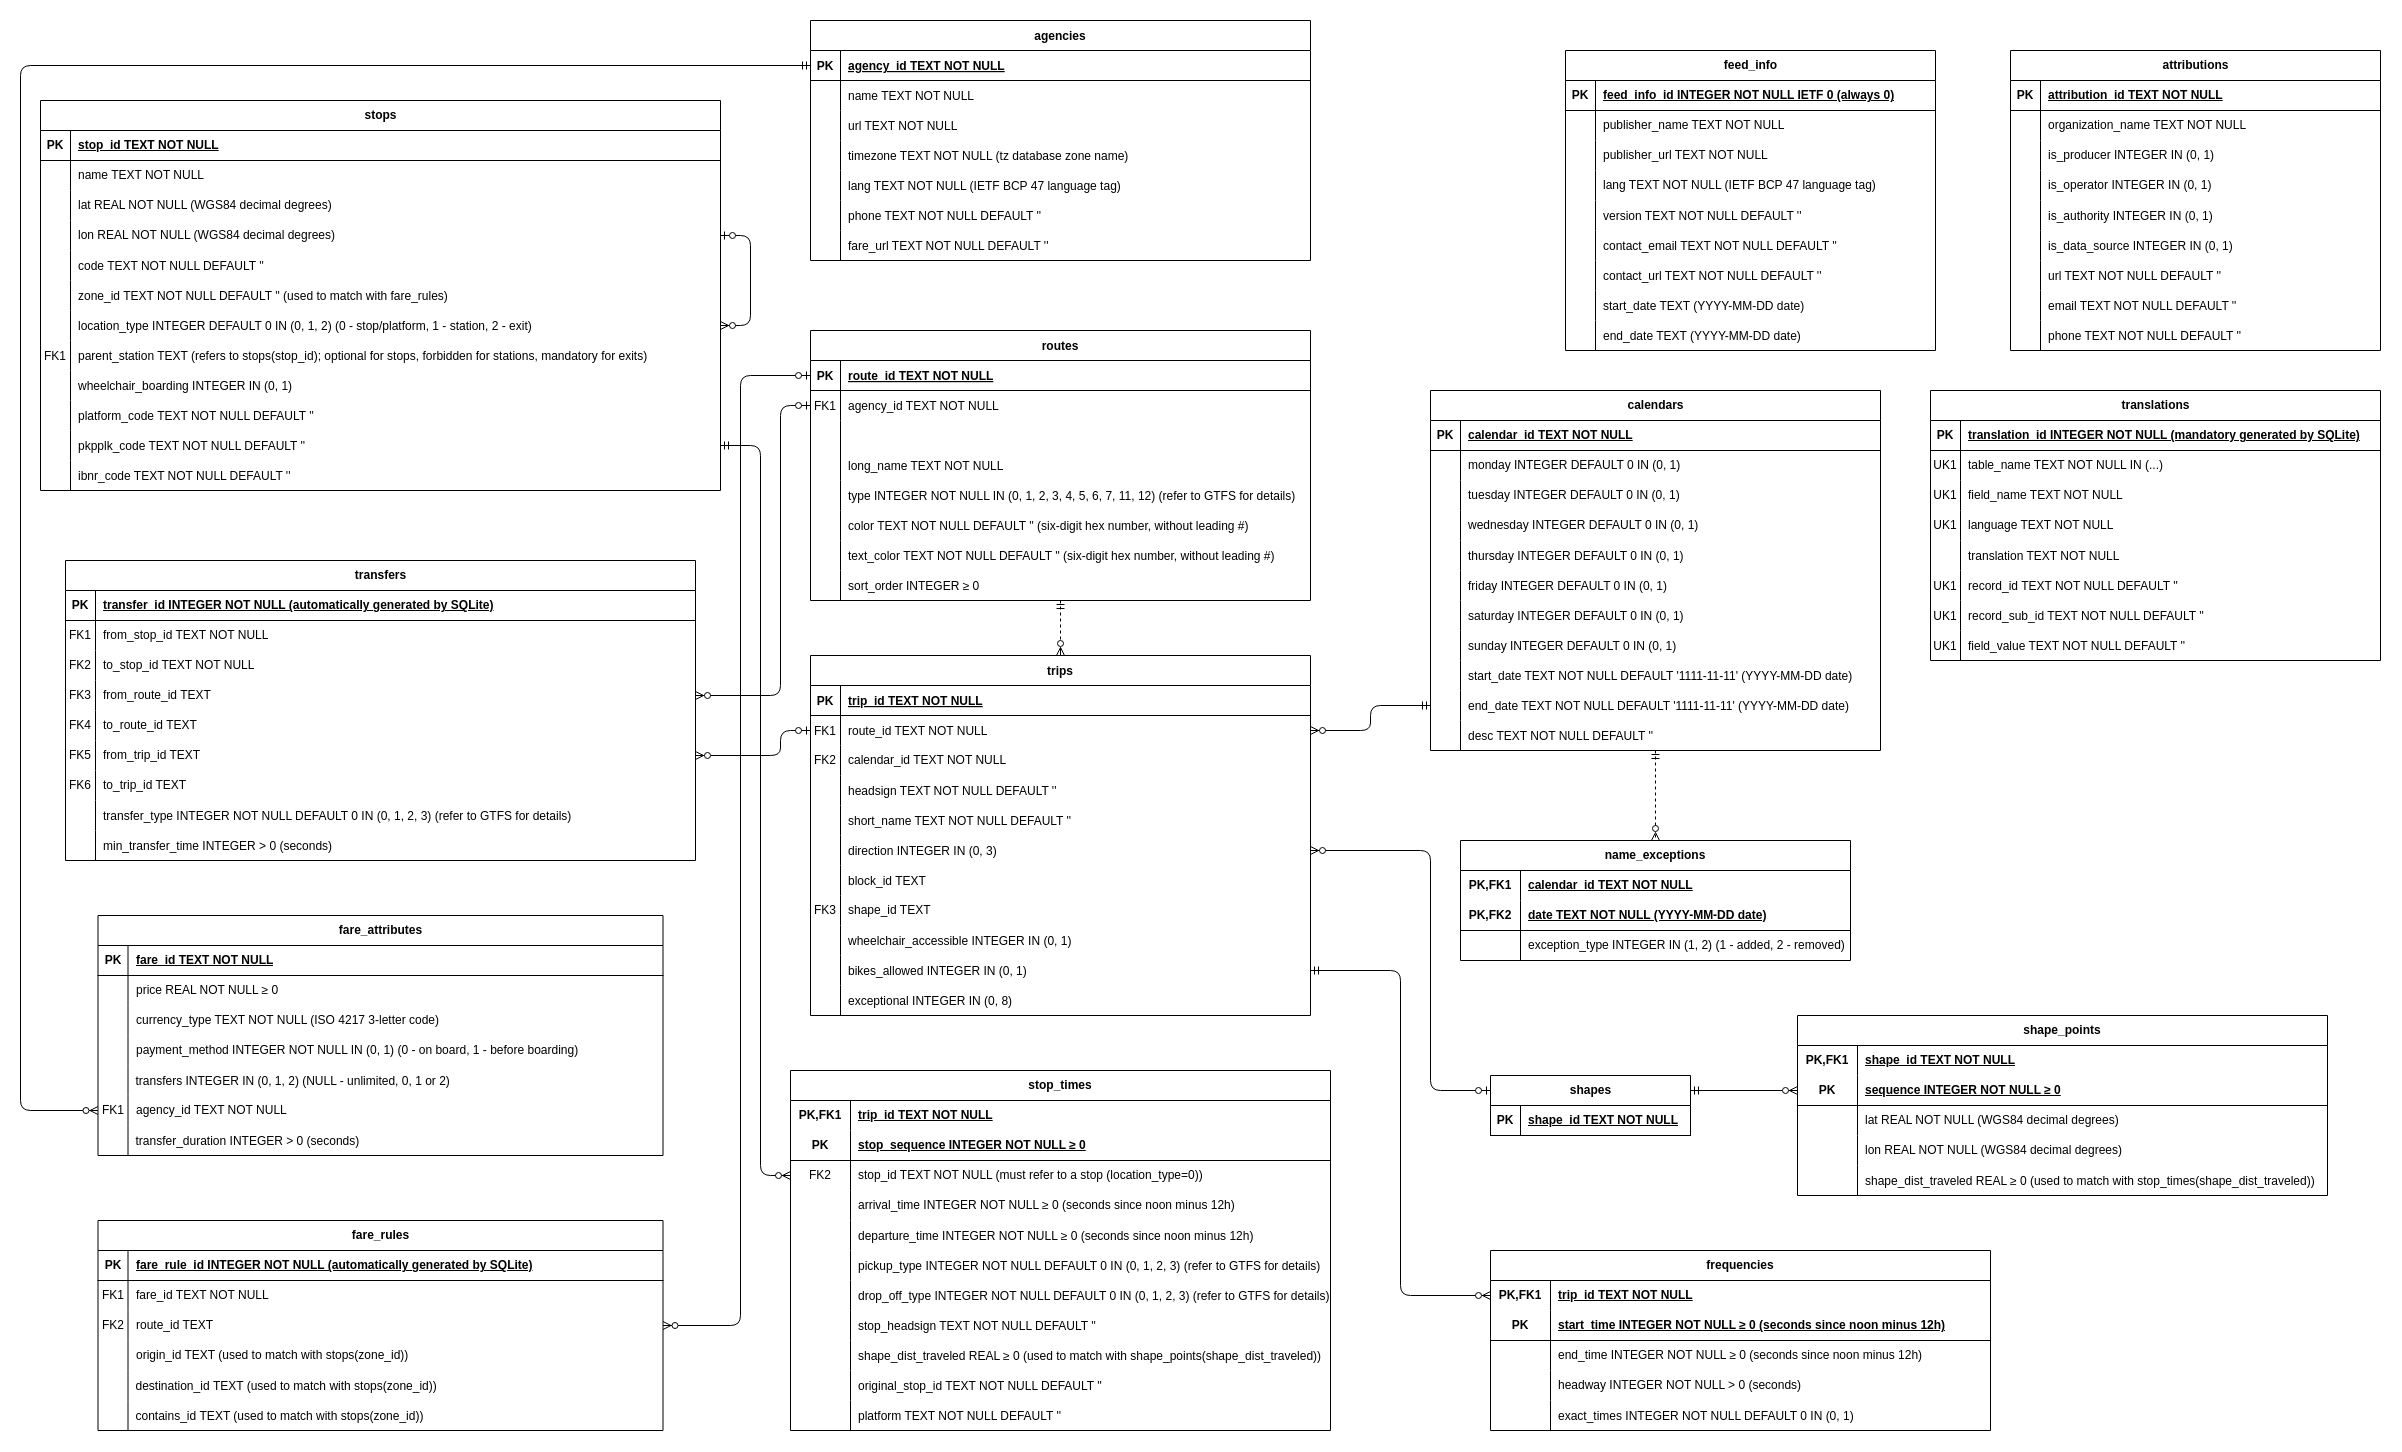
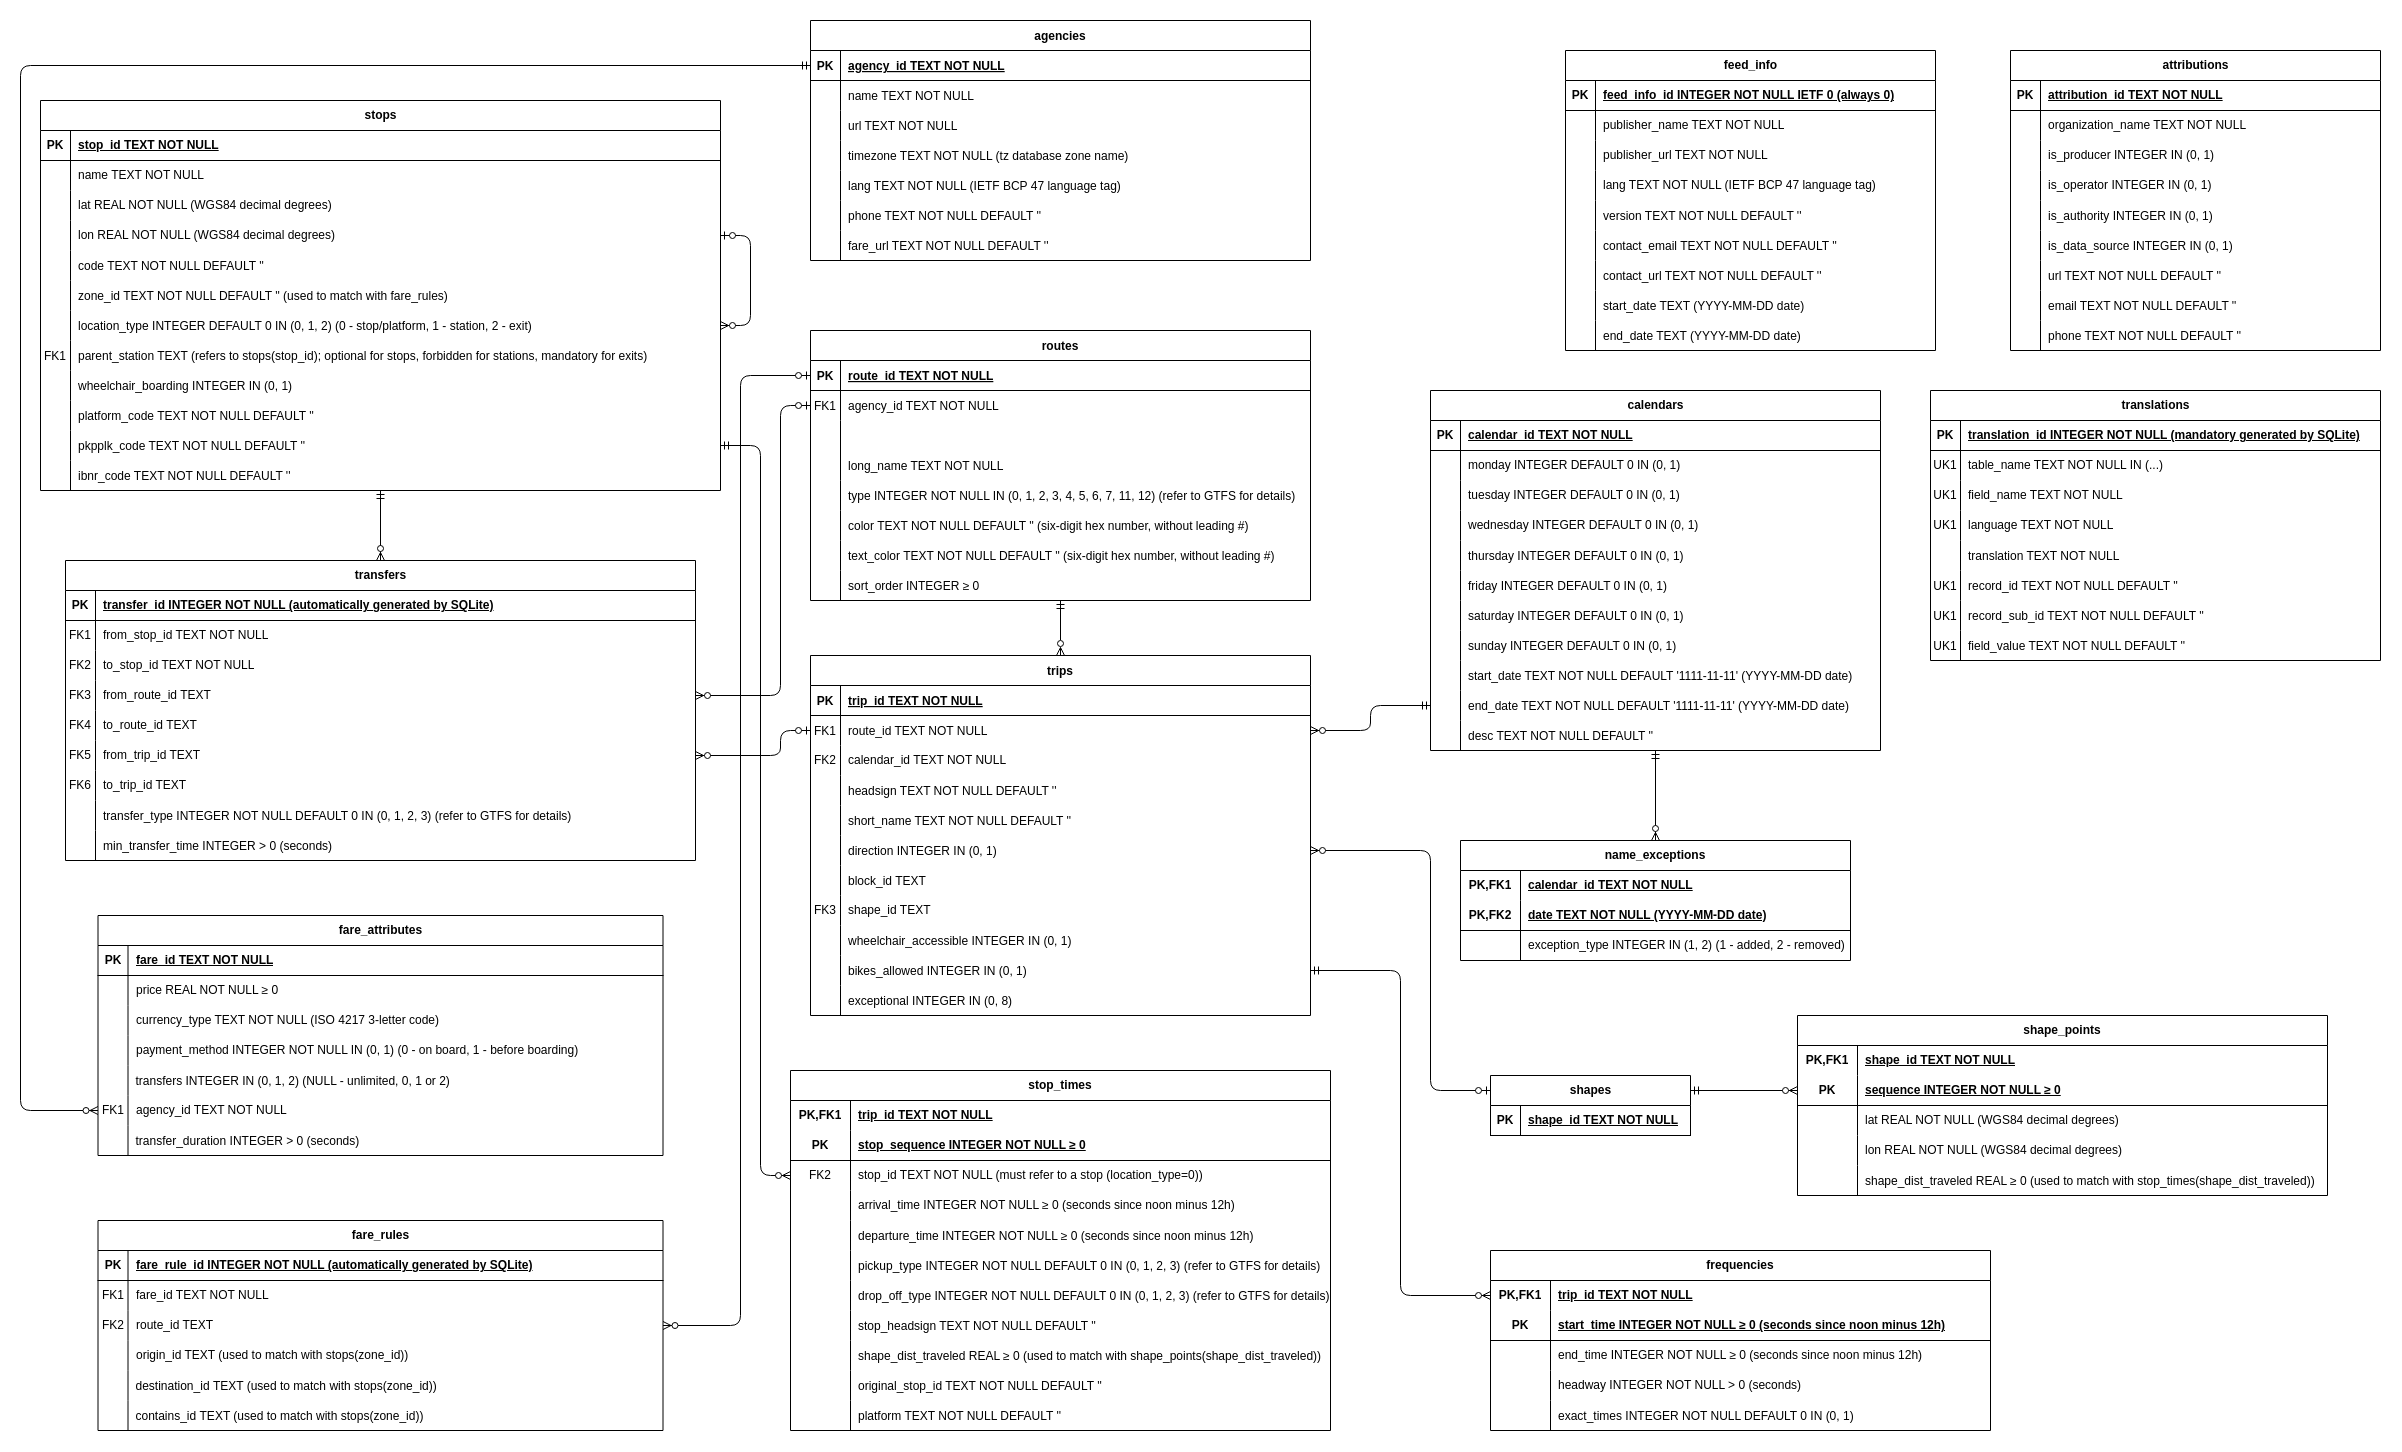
none -> (381, 526)
(1061, 621) -> (1061, 621)
(1656, 796) -> (1656, 796)
(928, 851) -> (928, 851)
